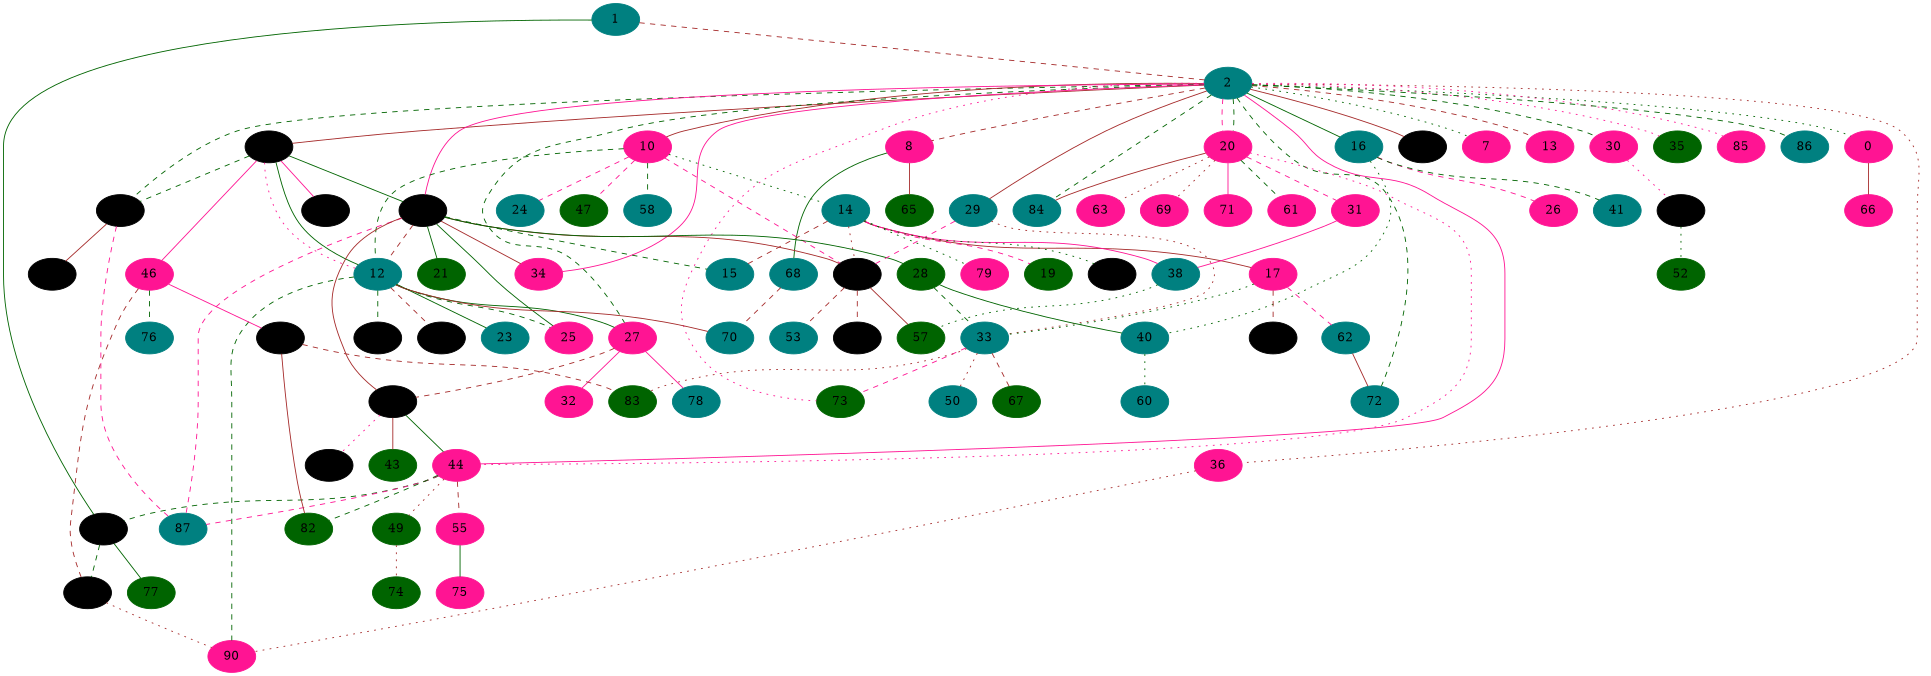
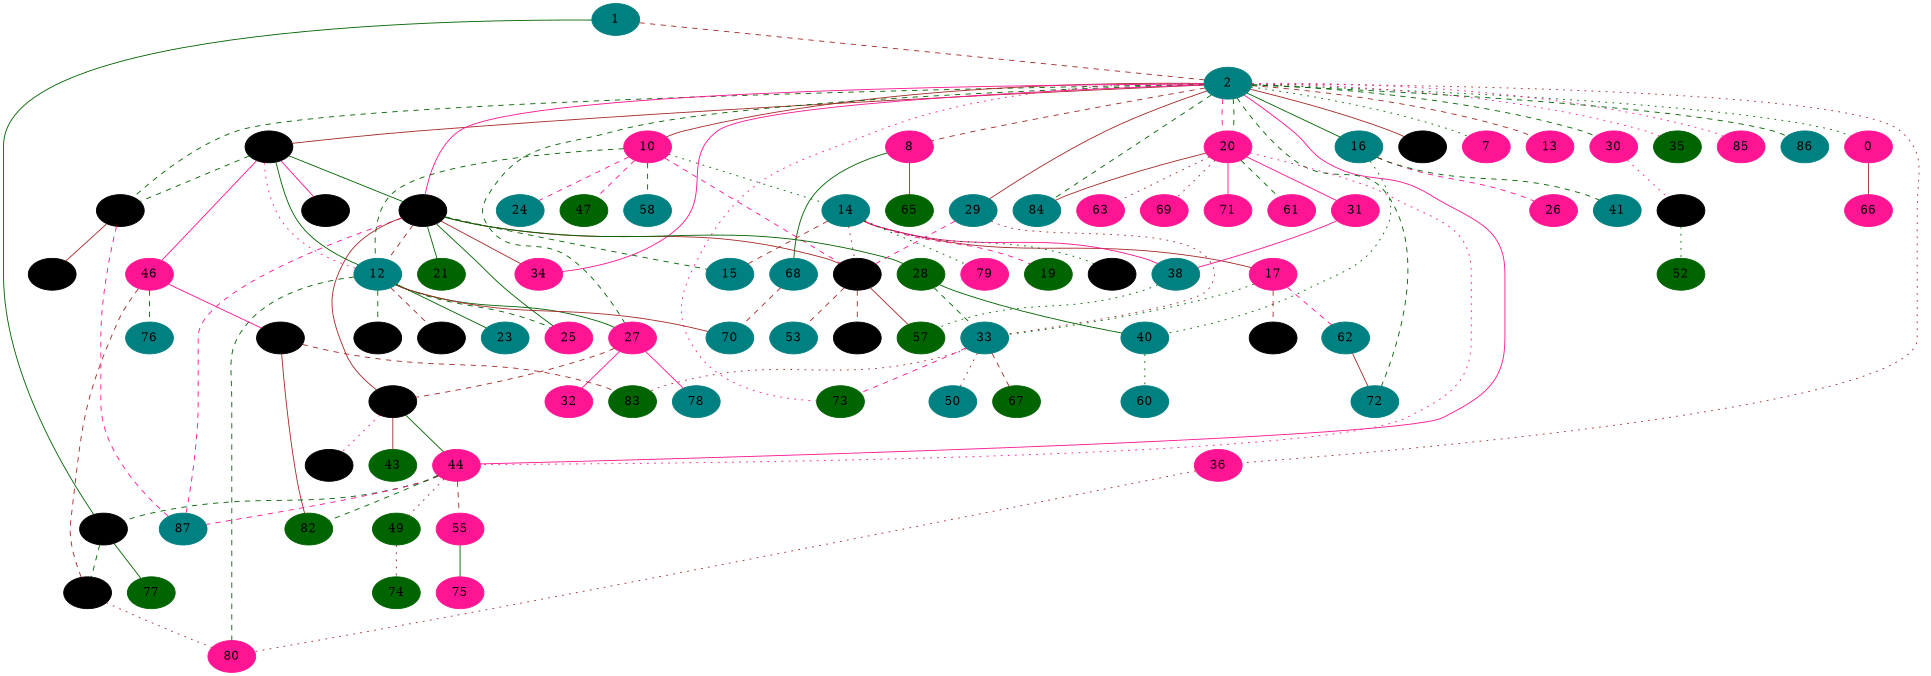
(1292, 179) -> (1292, 179)
(232, 656) -> (232, 656)
